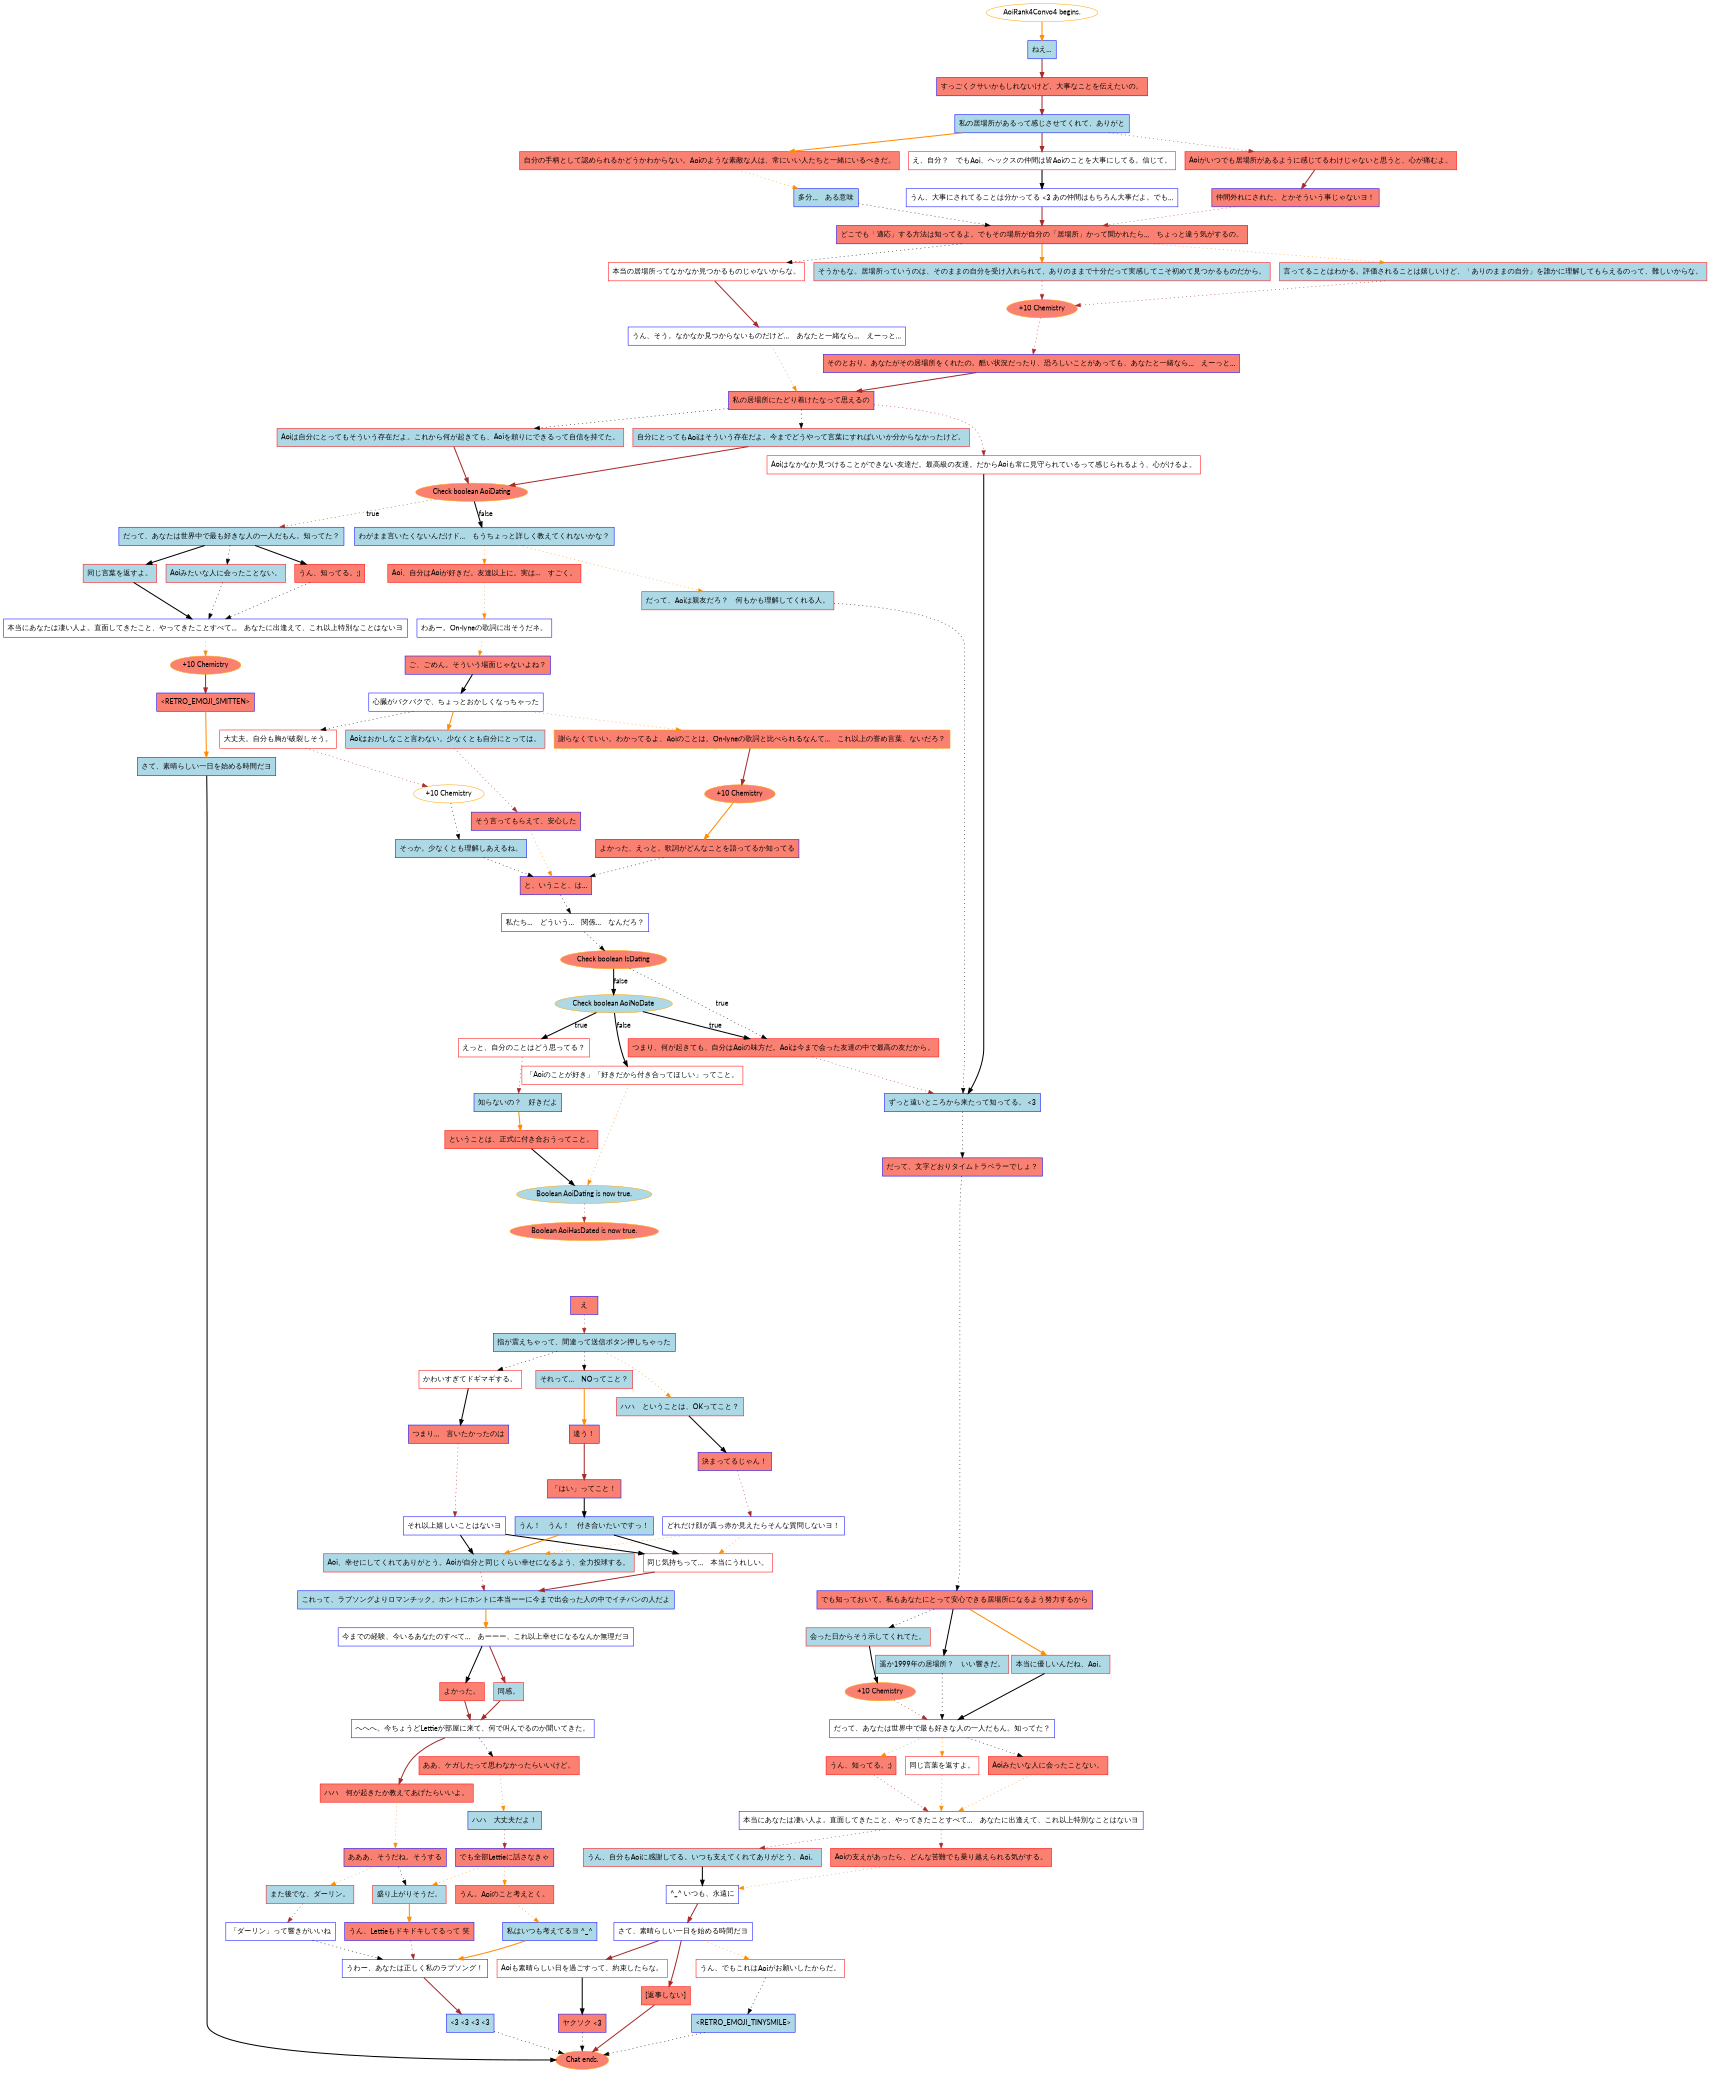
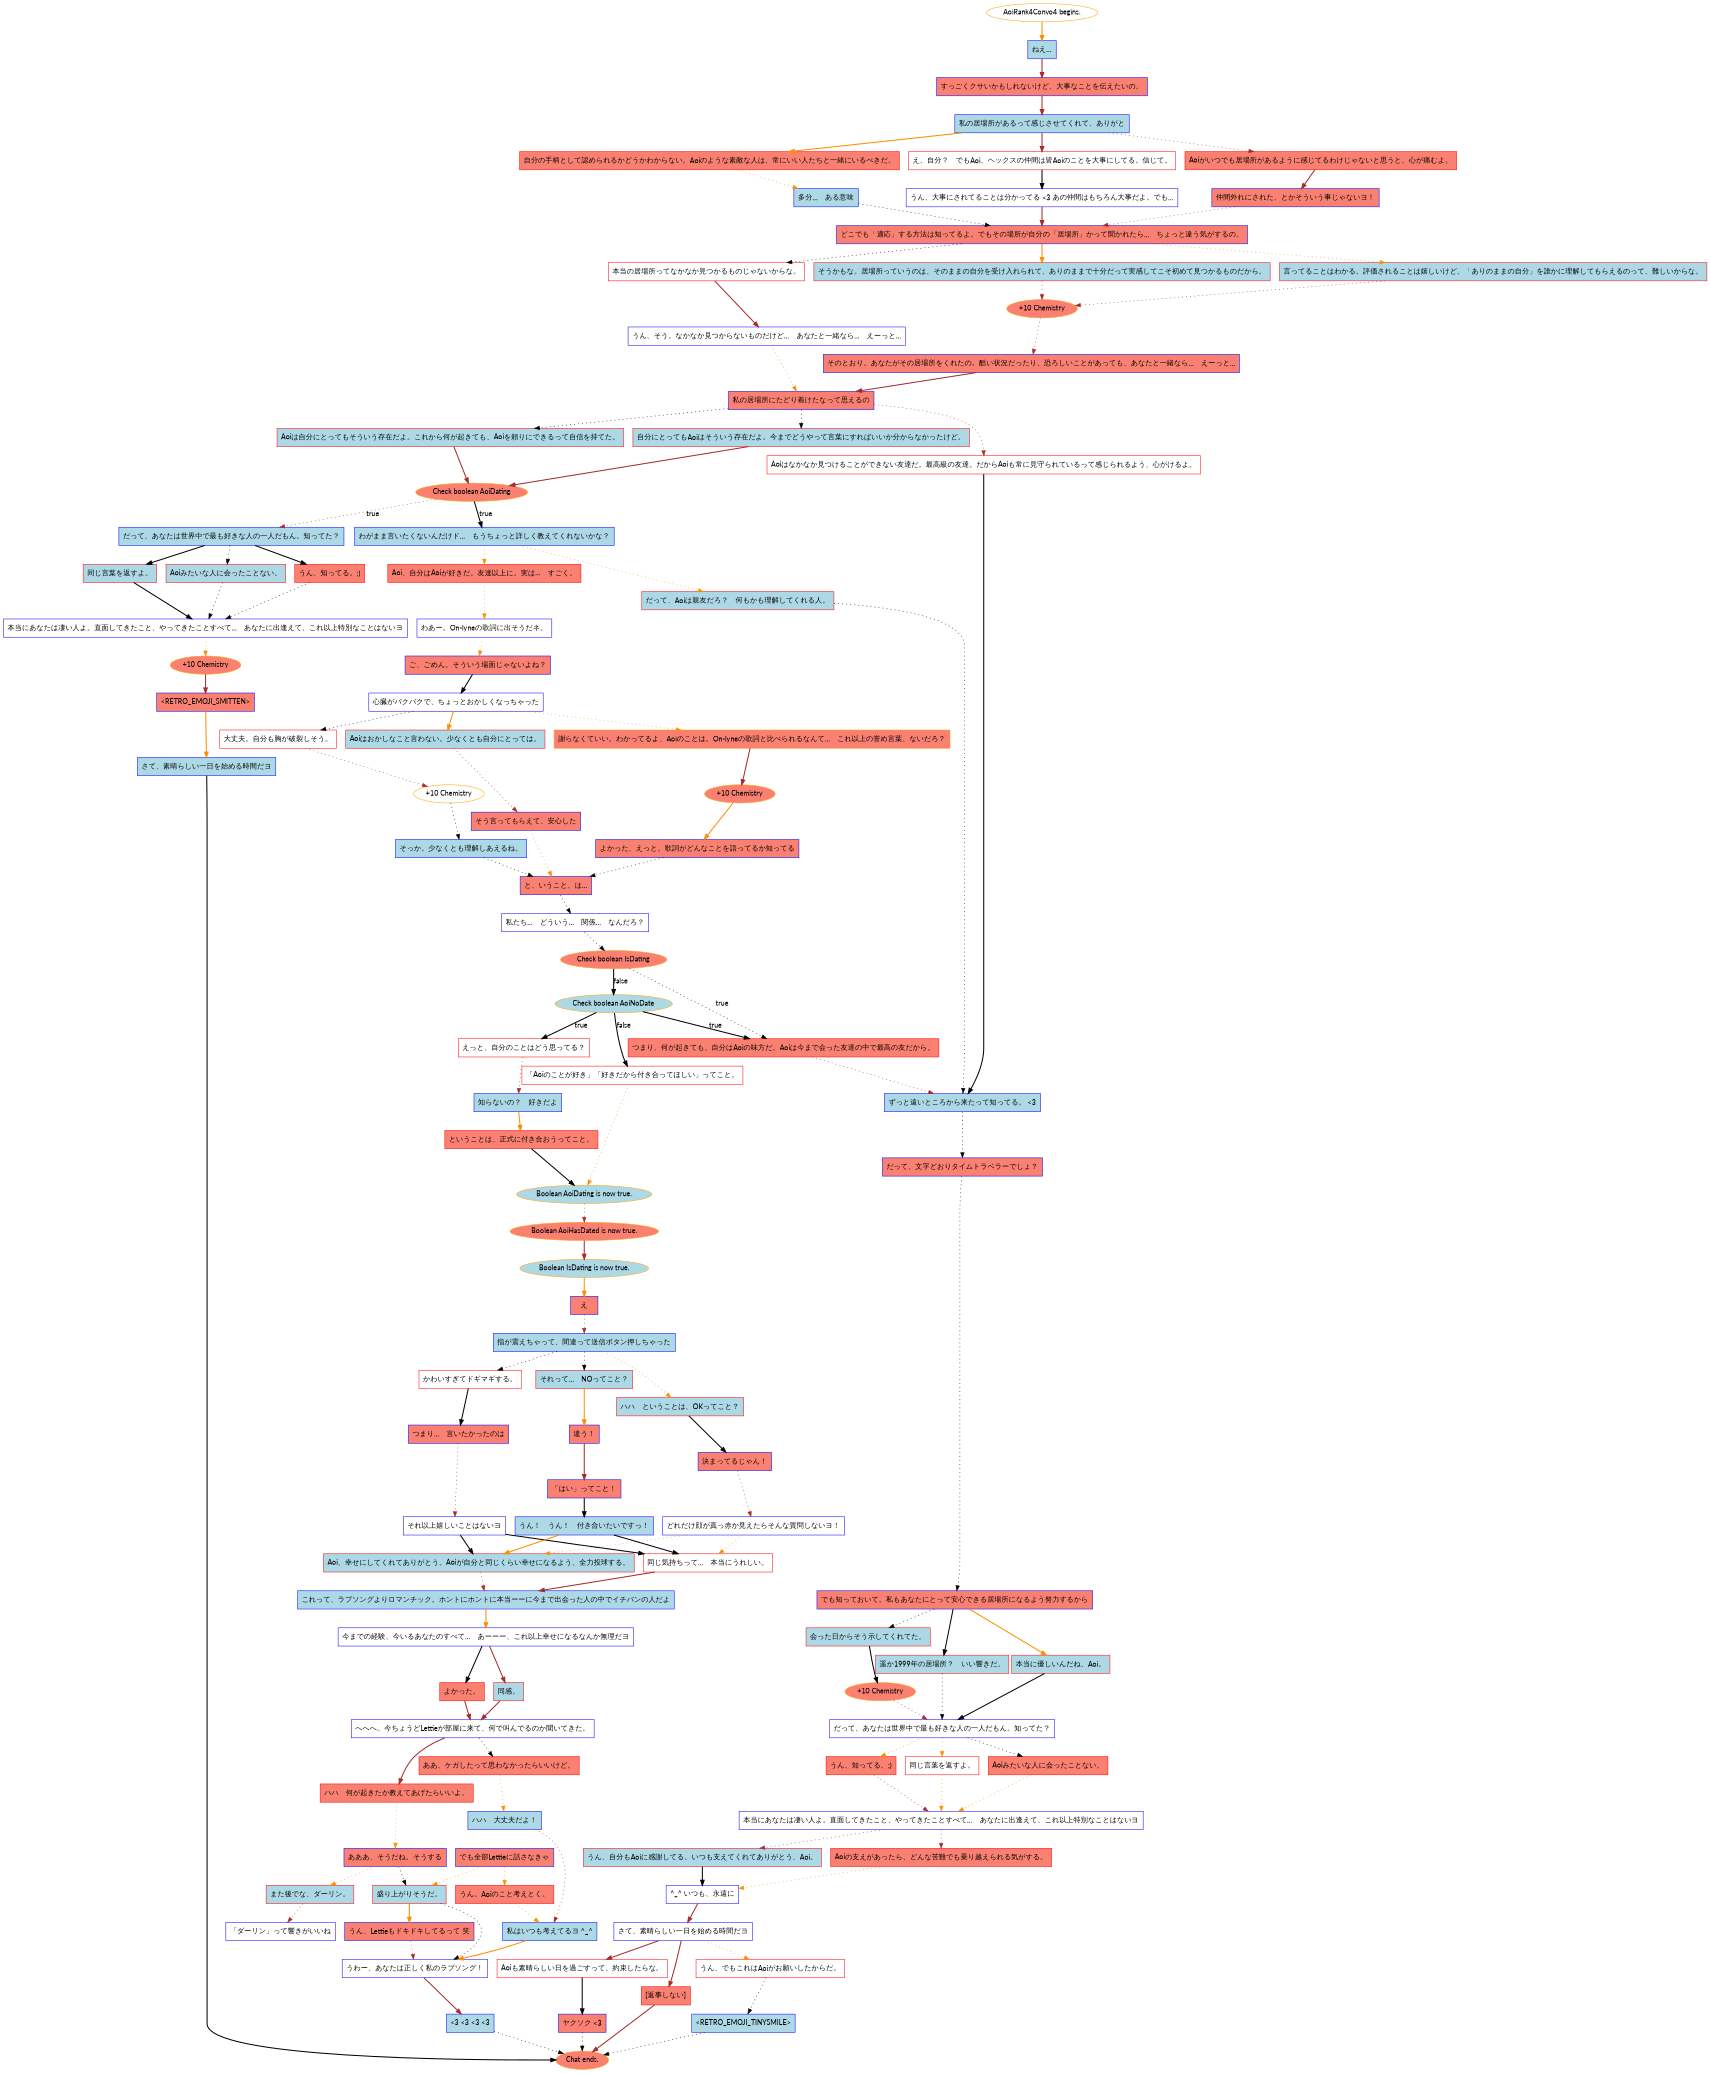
(486, 514) -> (486, 514)
none -> (584, 1268)
(505, 1836) -> (565, 1868)
(345, 1949) -> (479, 1924)
